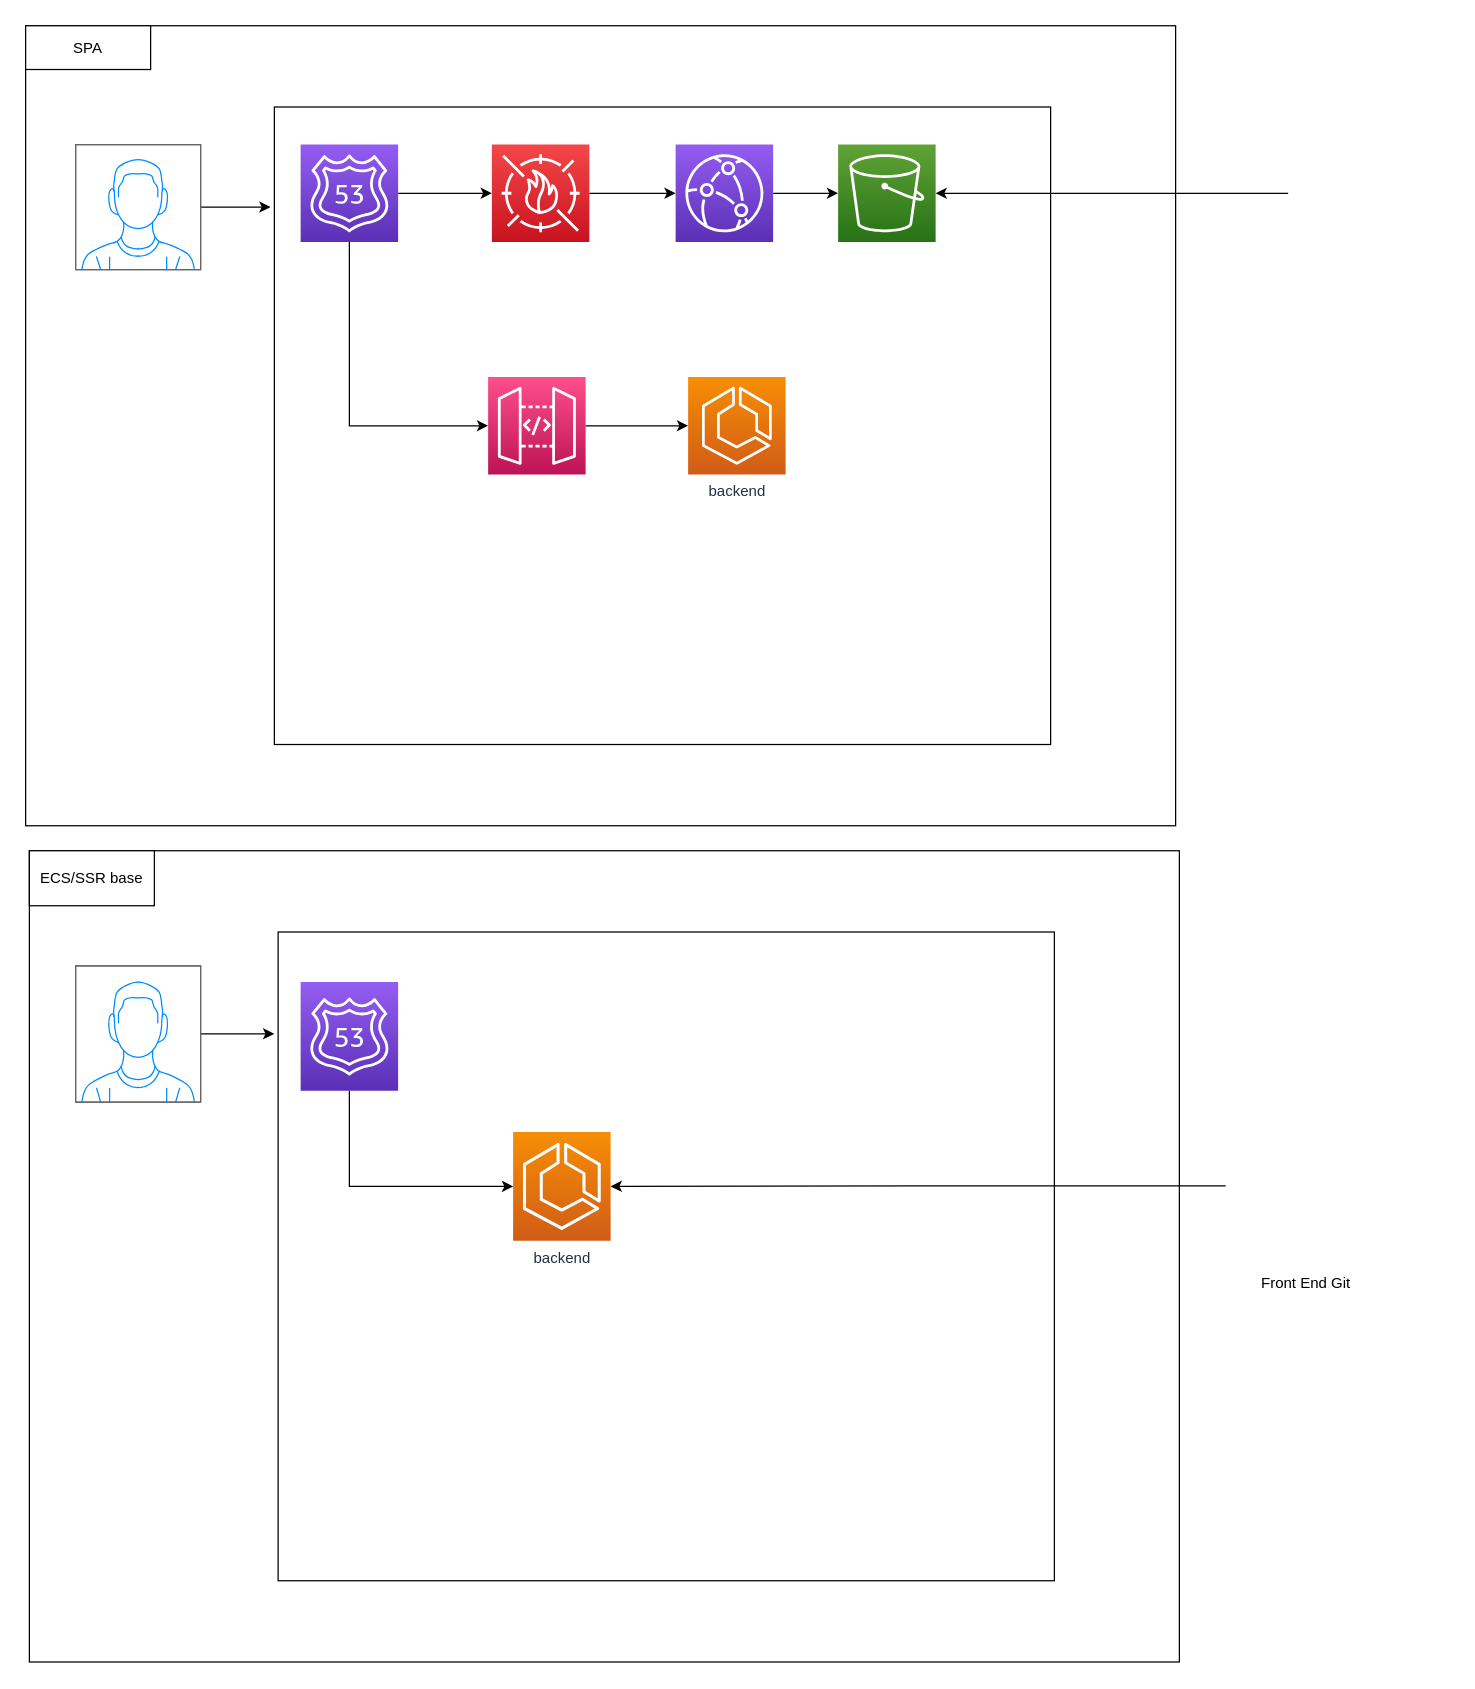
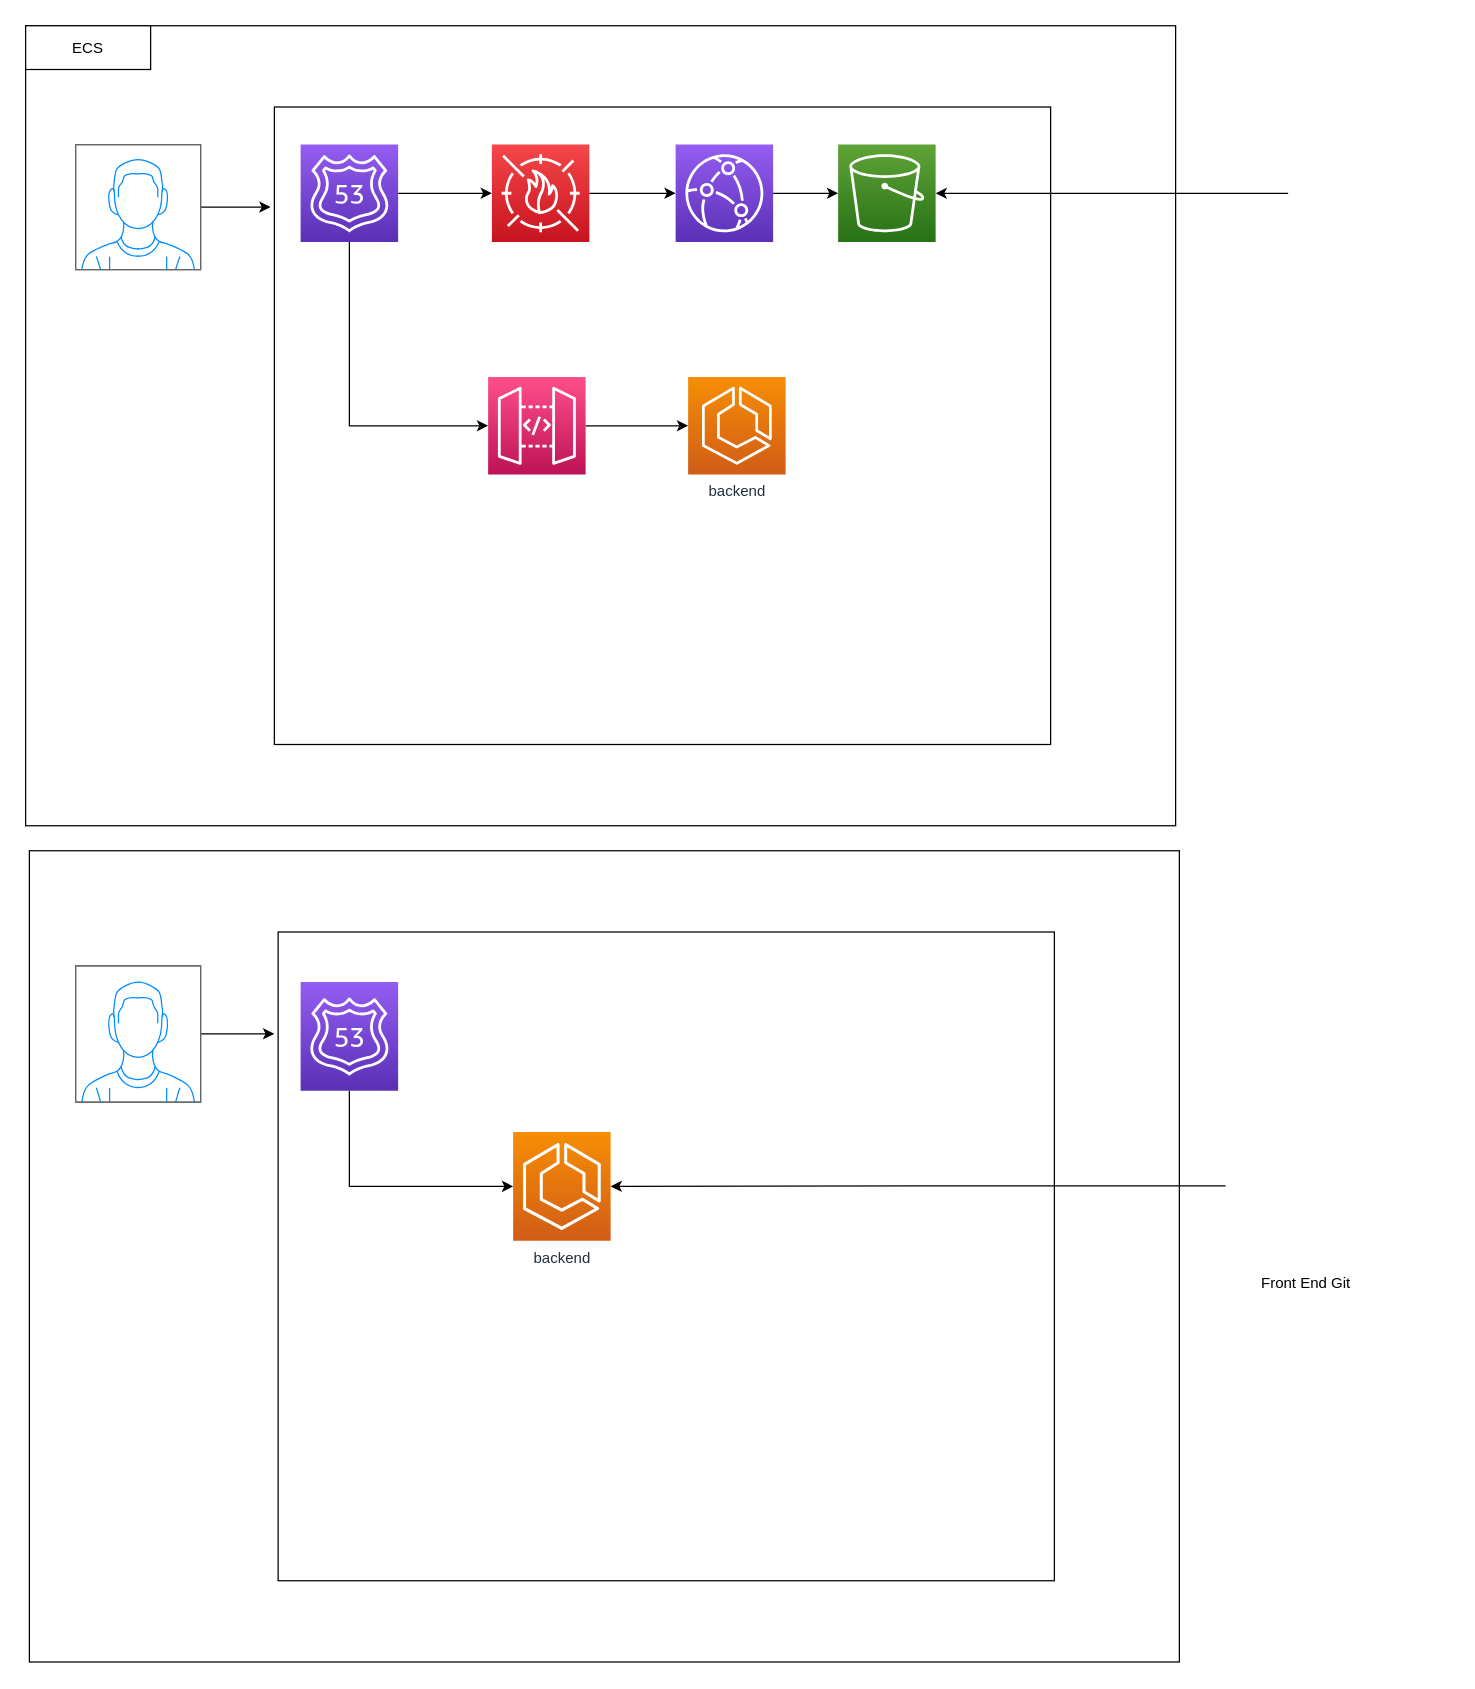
(88, 48) -> (88, 48)
(92, 878) -> none
